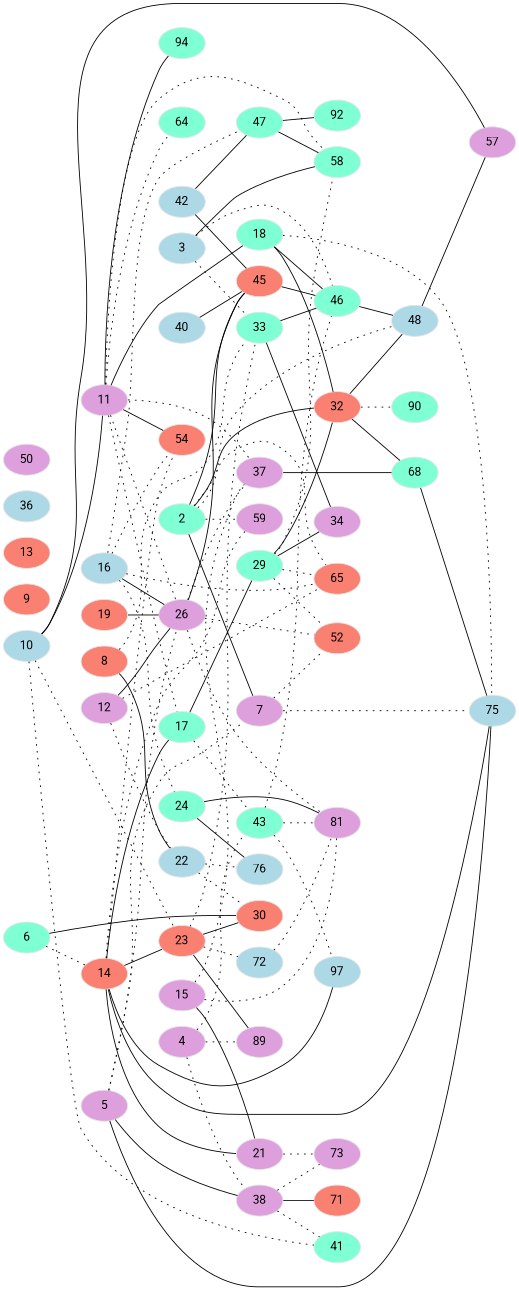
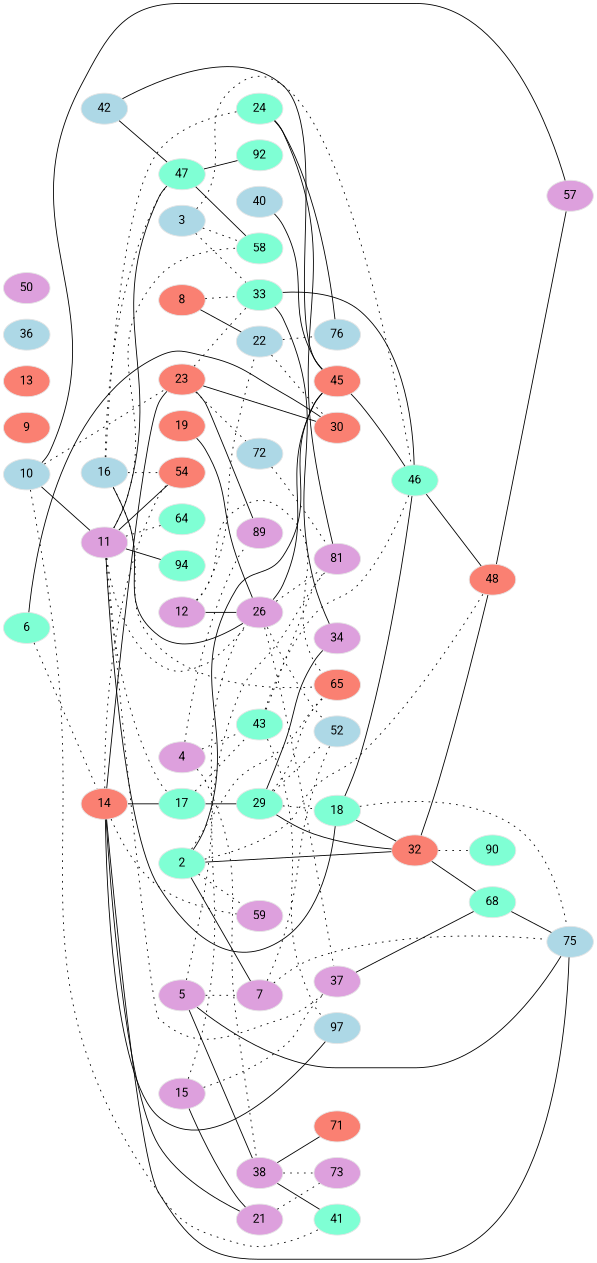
(249, 190) -> (221, 235)
(415, 321) -> (492, 580)
none -> (137, 356)
(309, 368) -> (294, 807)
(337, 638) -> (337, 731)
(298, 1224) -> (293, 1193)
